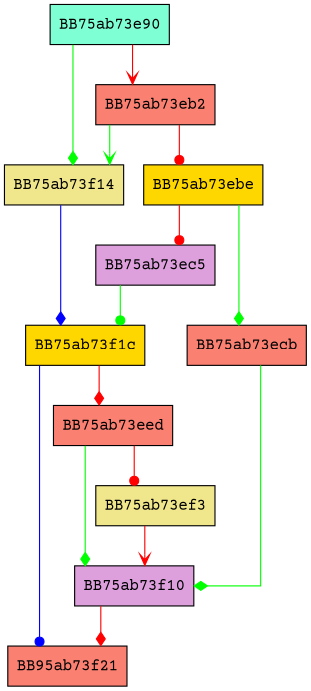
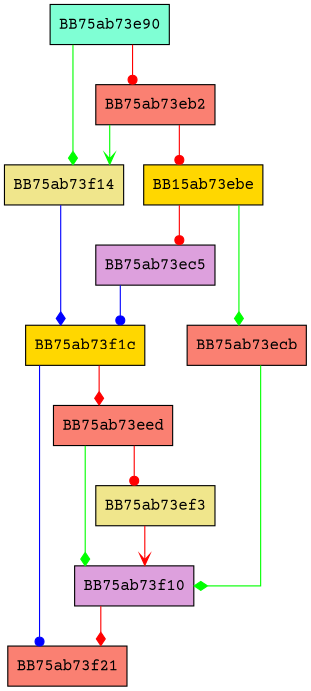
(133, 59) -> (133, 60)
(203, 185) -> (203, 185)
(120, 301) -> (120, 301)
(67, 666) -> (67, 666)
